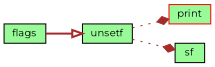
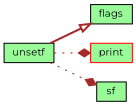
(59, 34) -> (66, 36)
